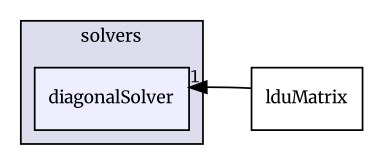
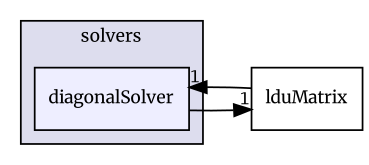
none -> (214, 111)
